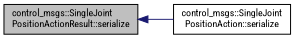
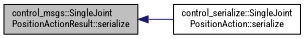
(232, 19) -> (237, 19)
